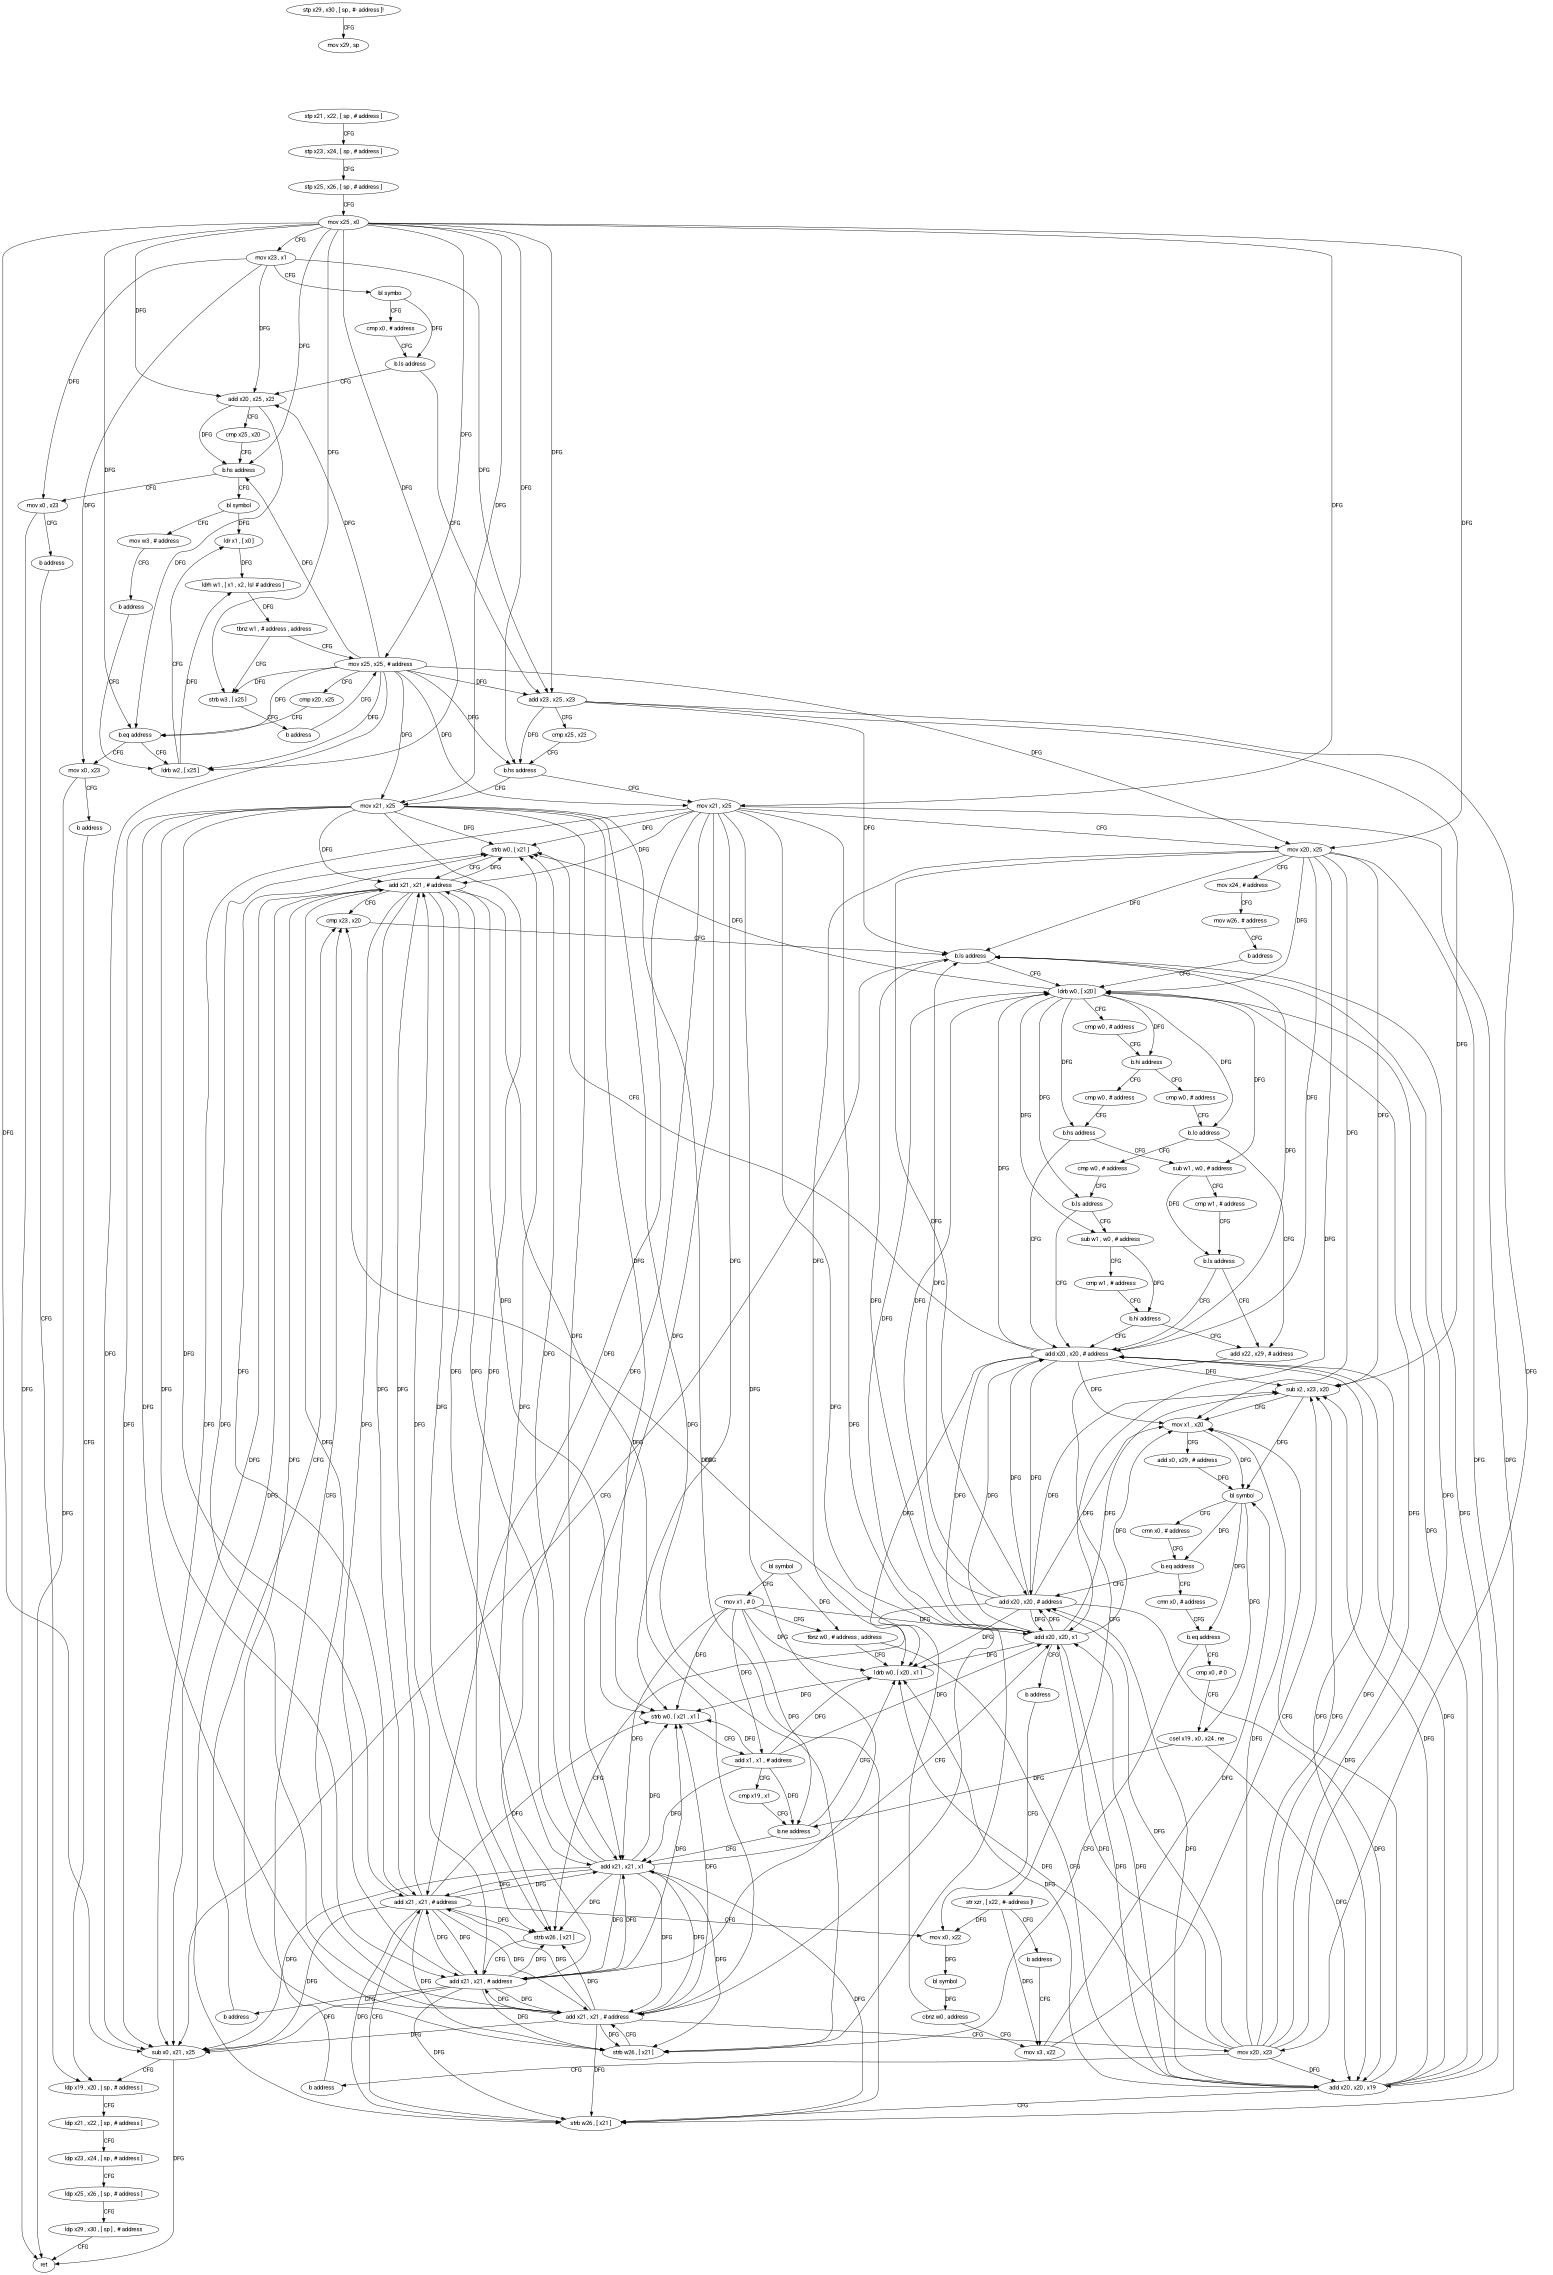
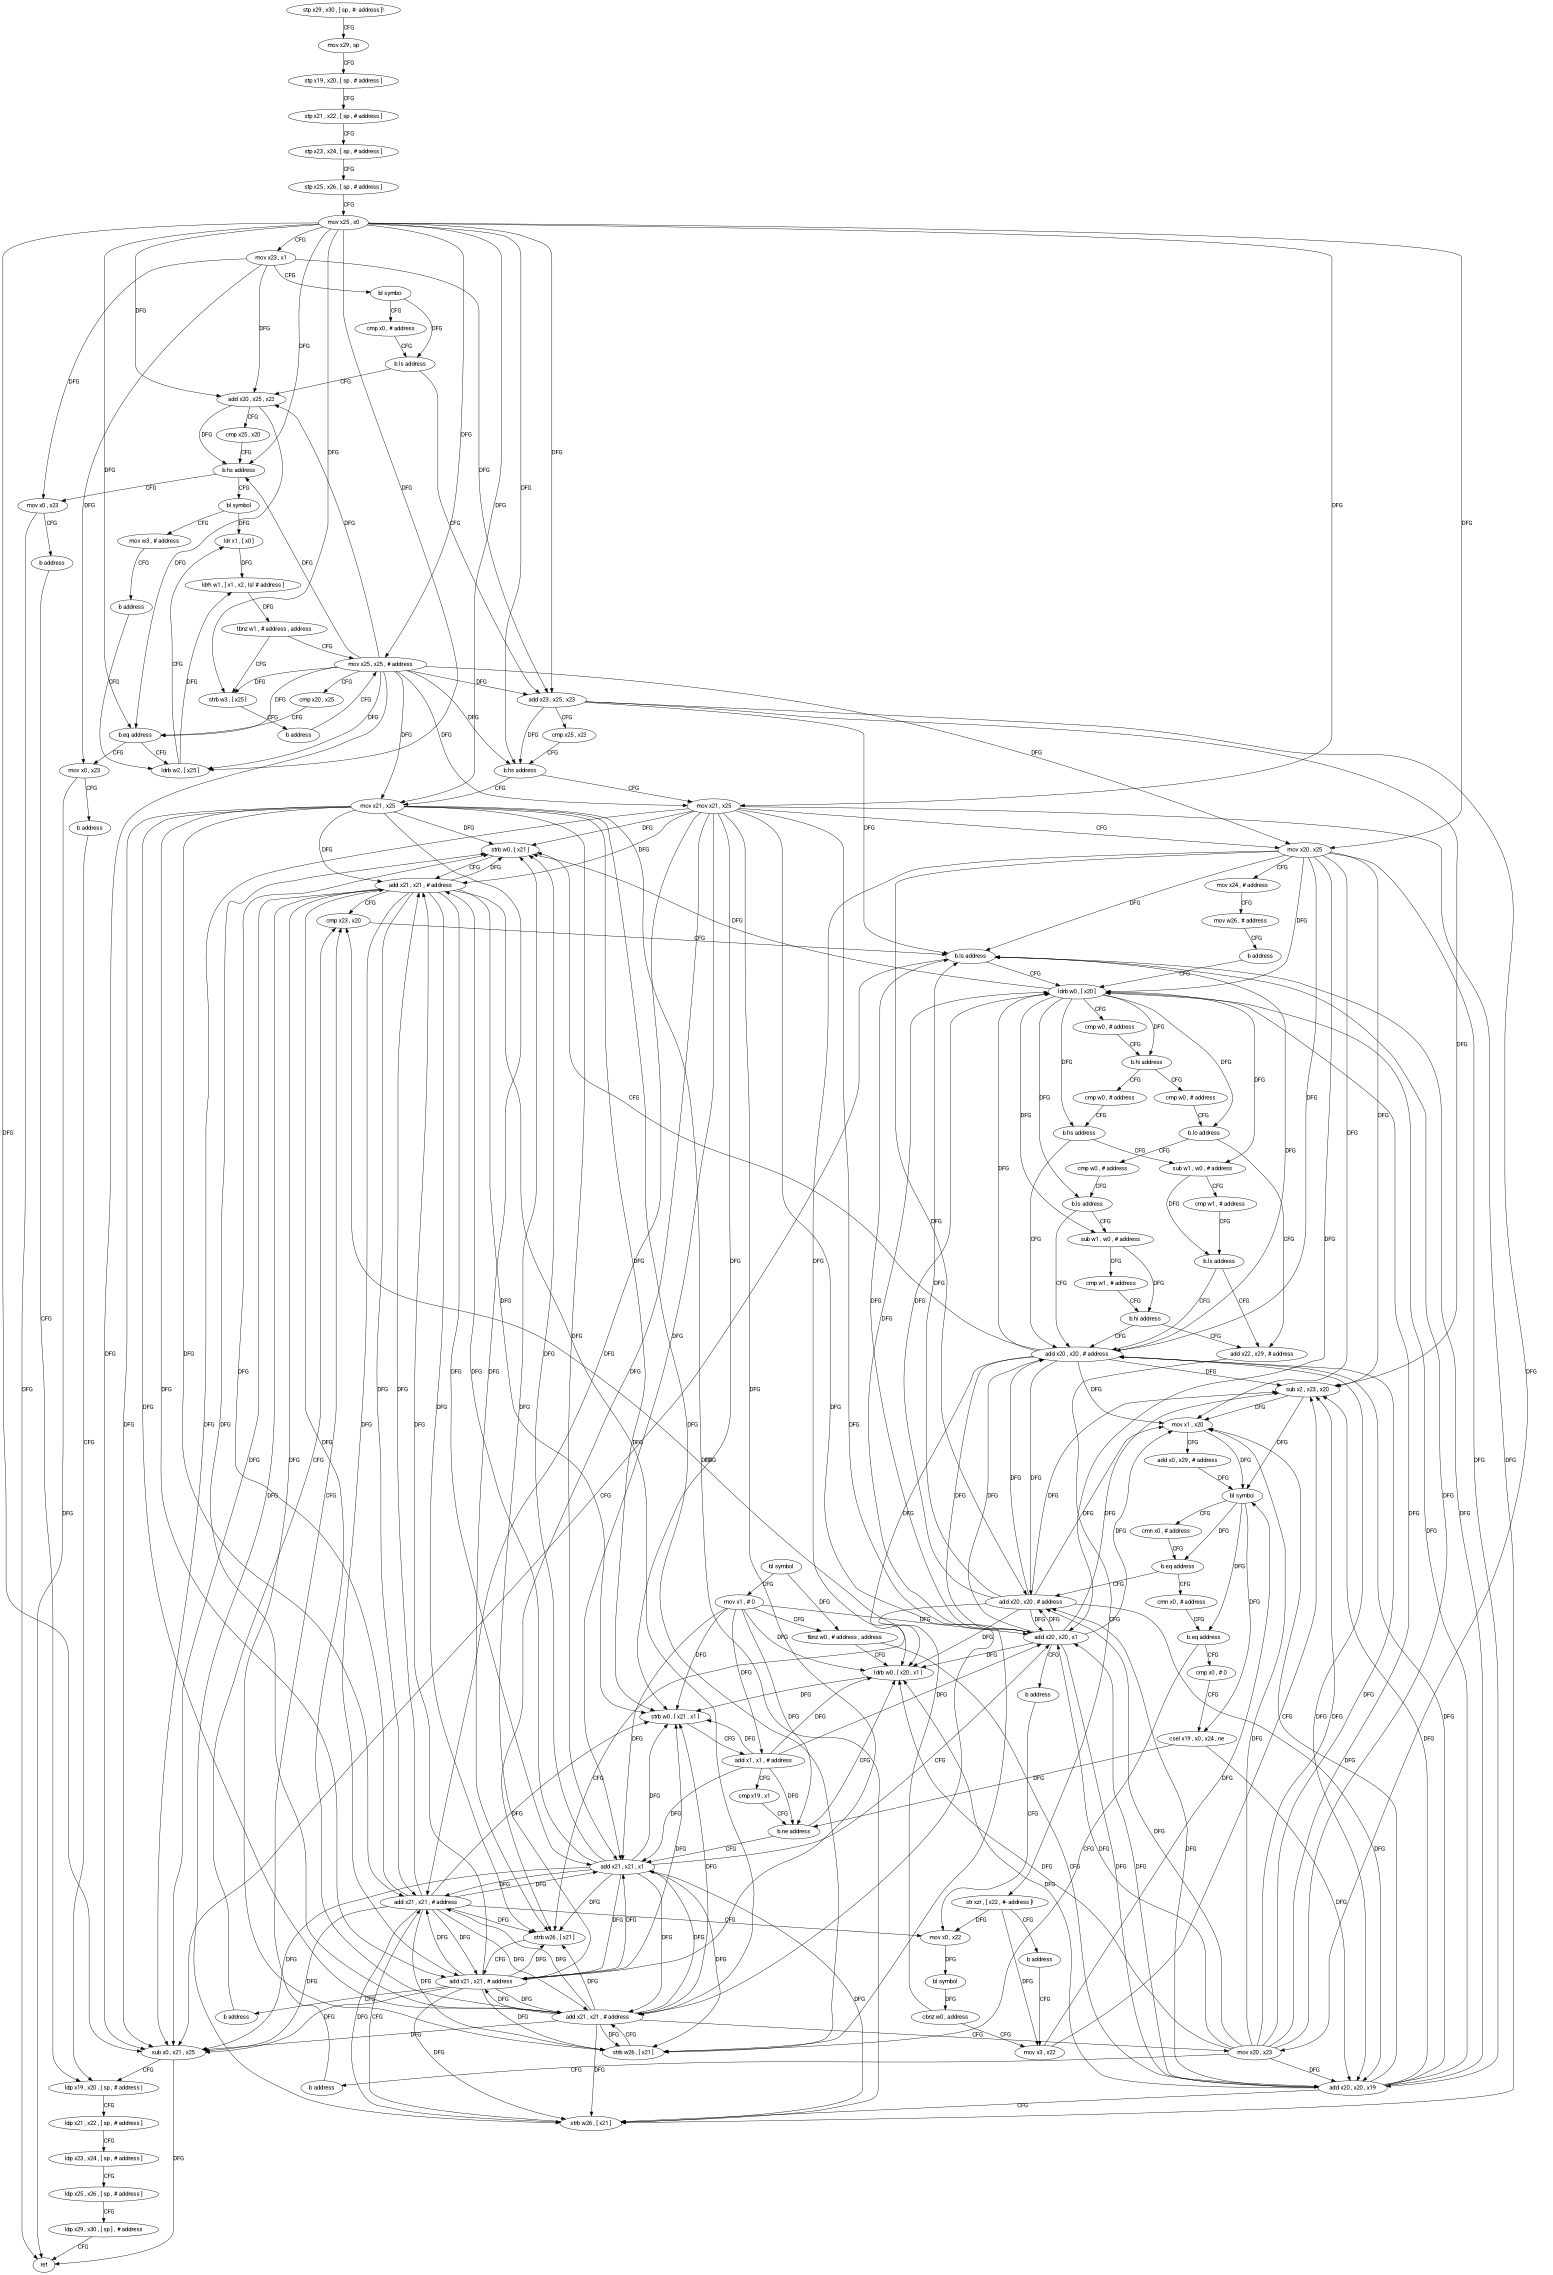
none -> (343, 81)
